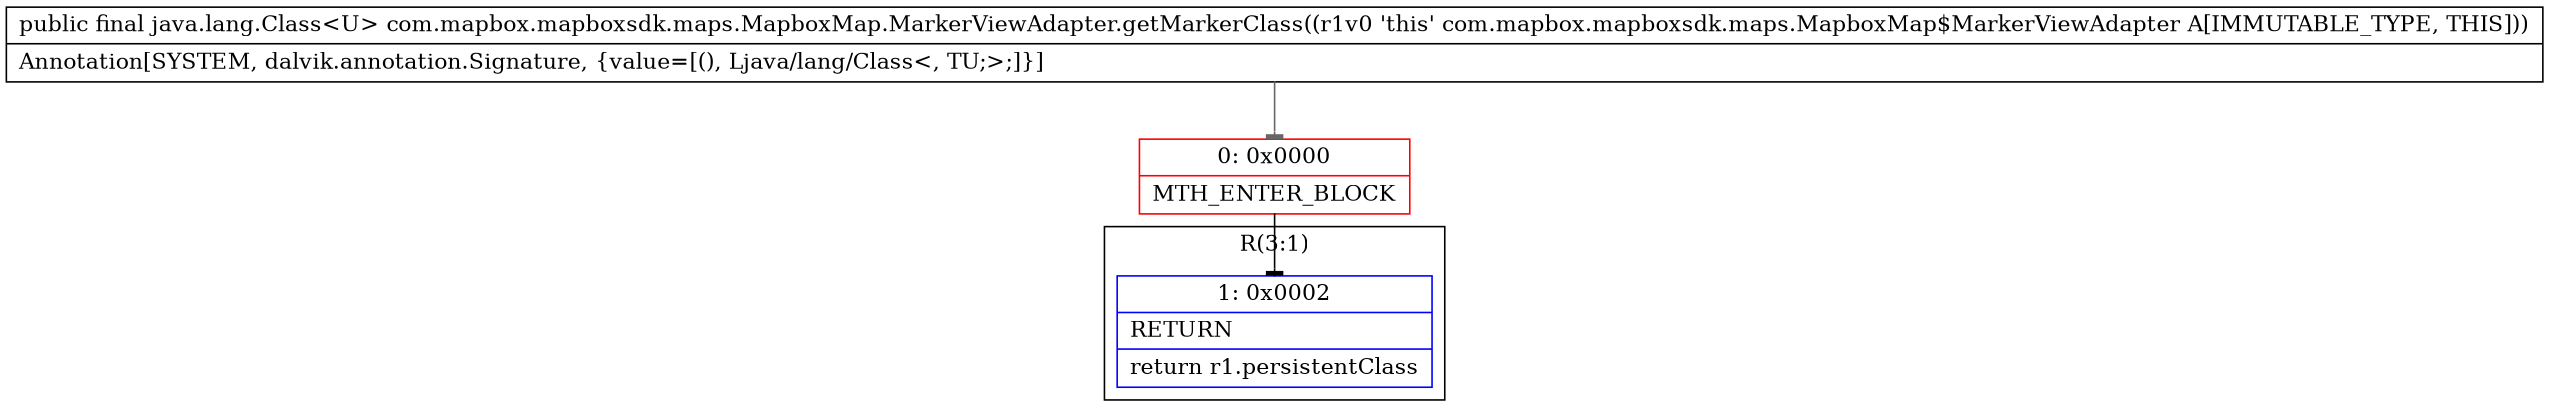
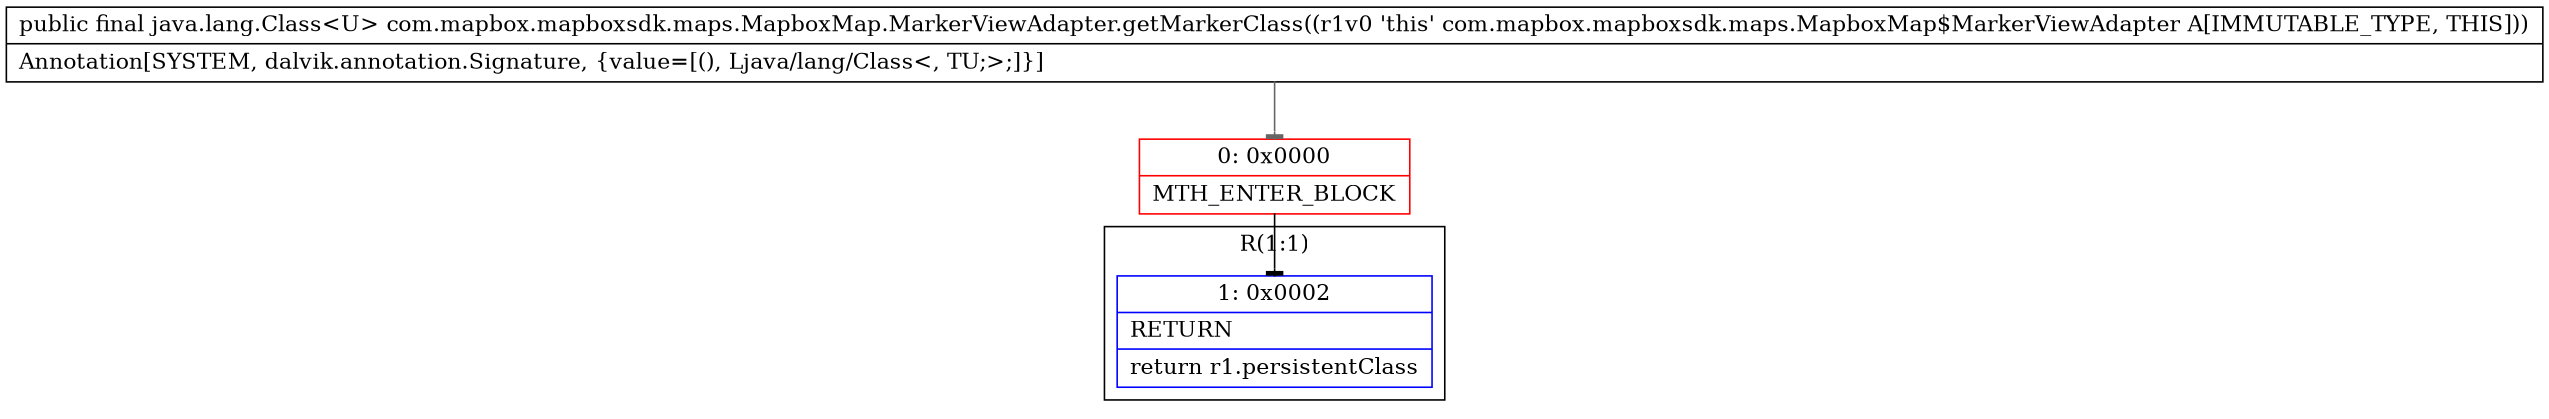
(1275, 245) -> (1275, 245)
